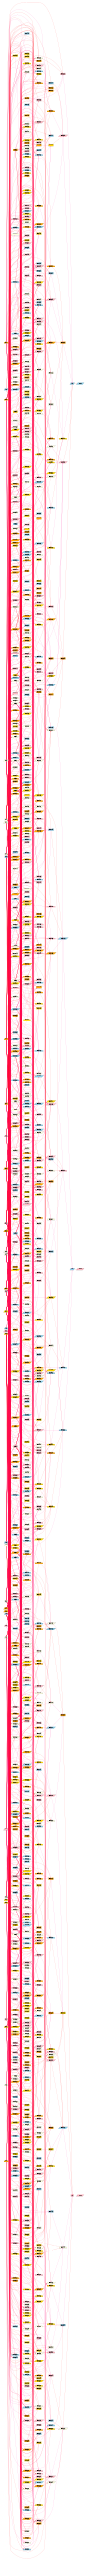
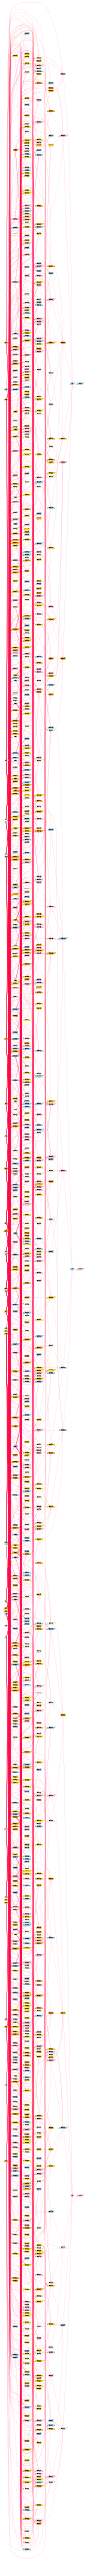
none -> (27, 454)
(6, 1331) -> (6, 1331)
(27, 1477) -> (27, 1477)
